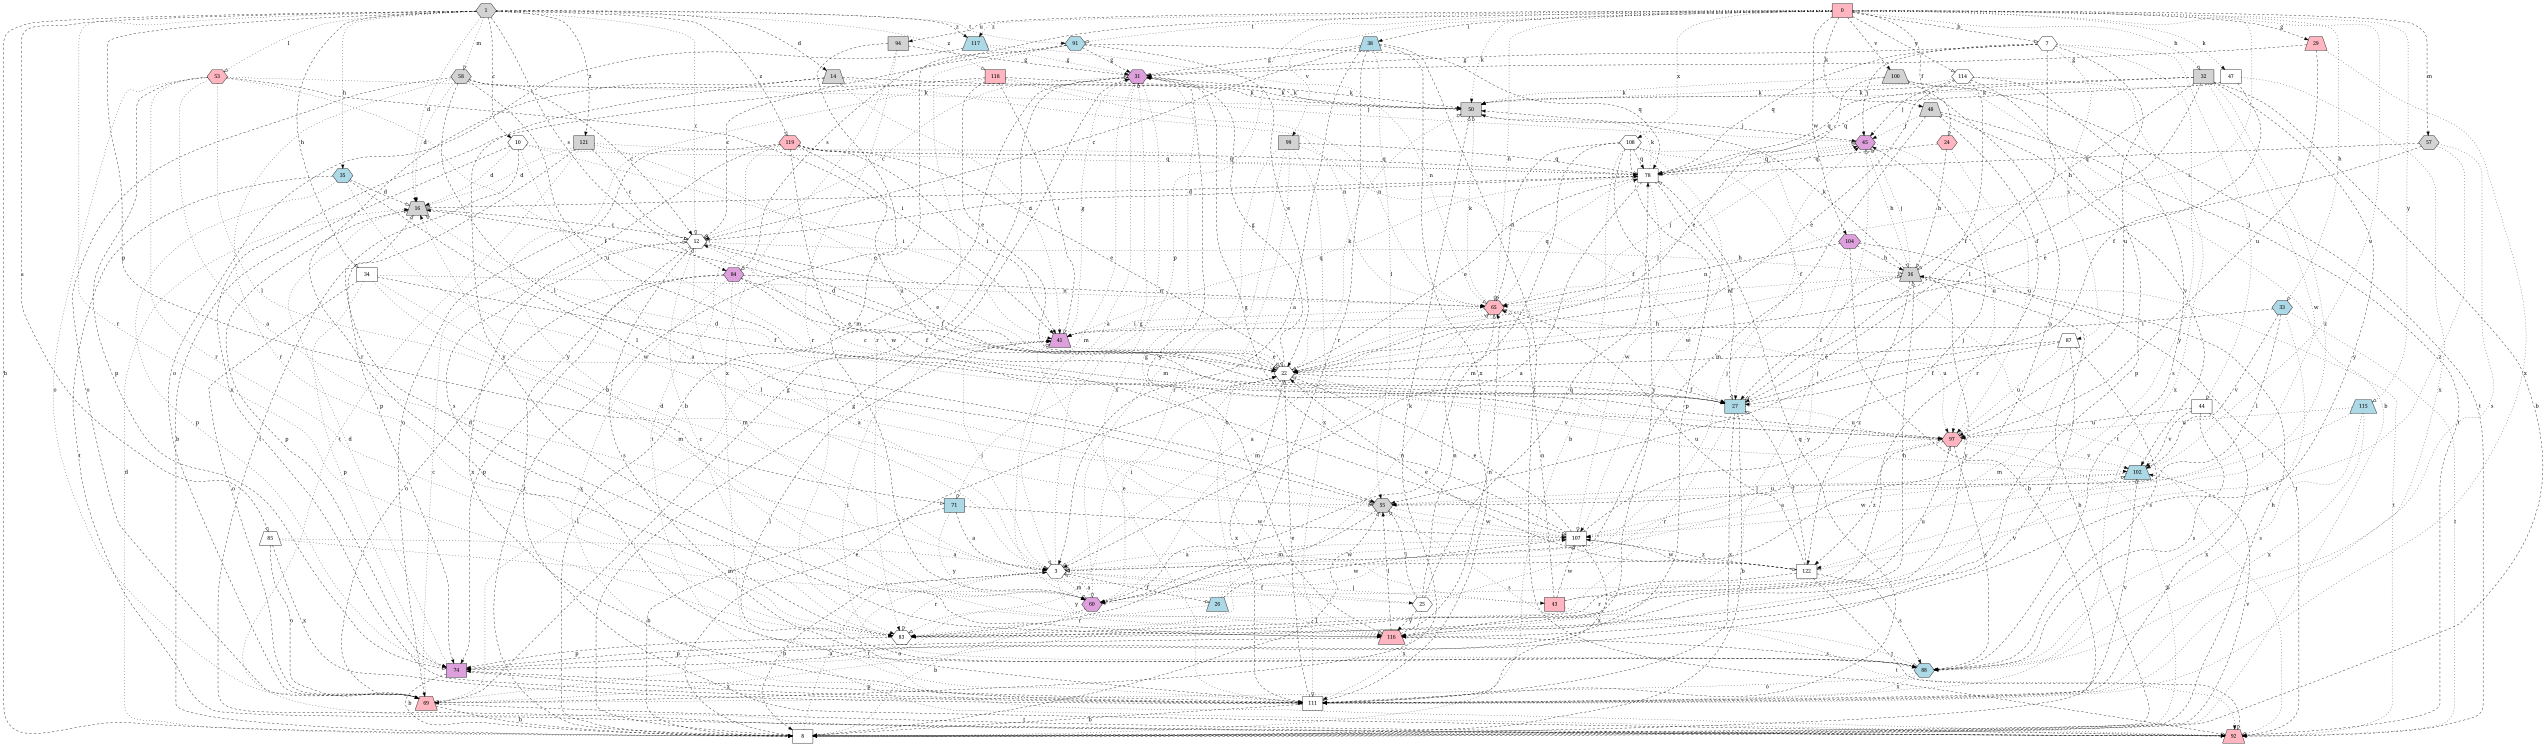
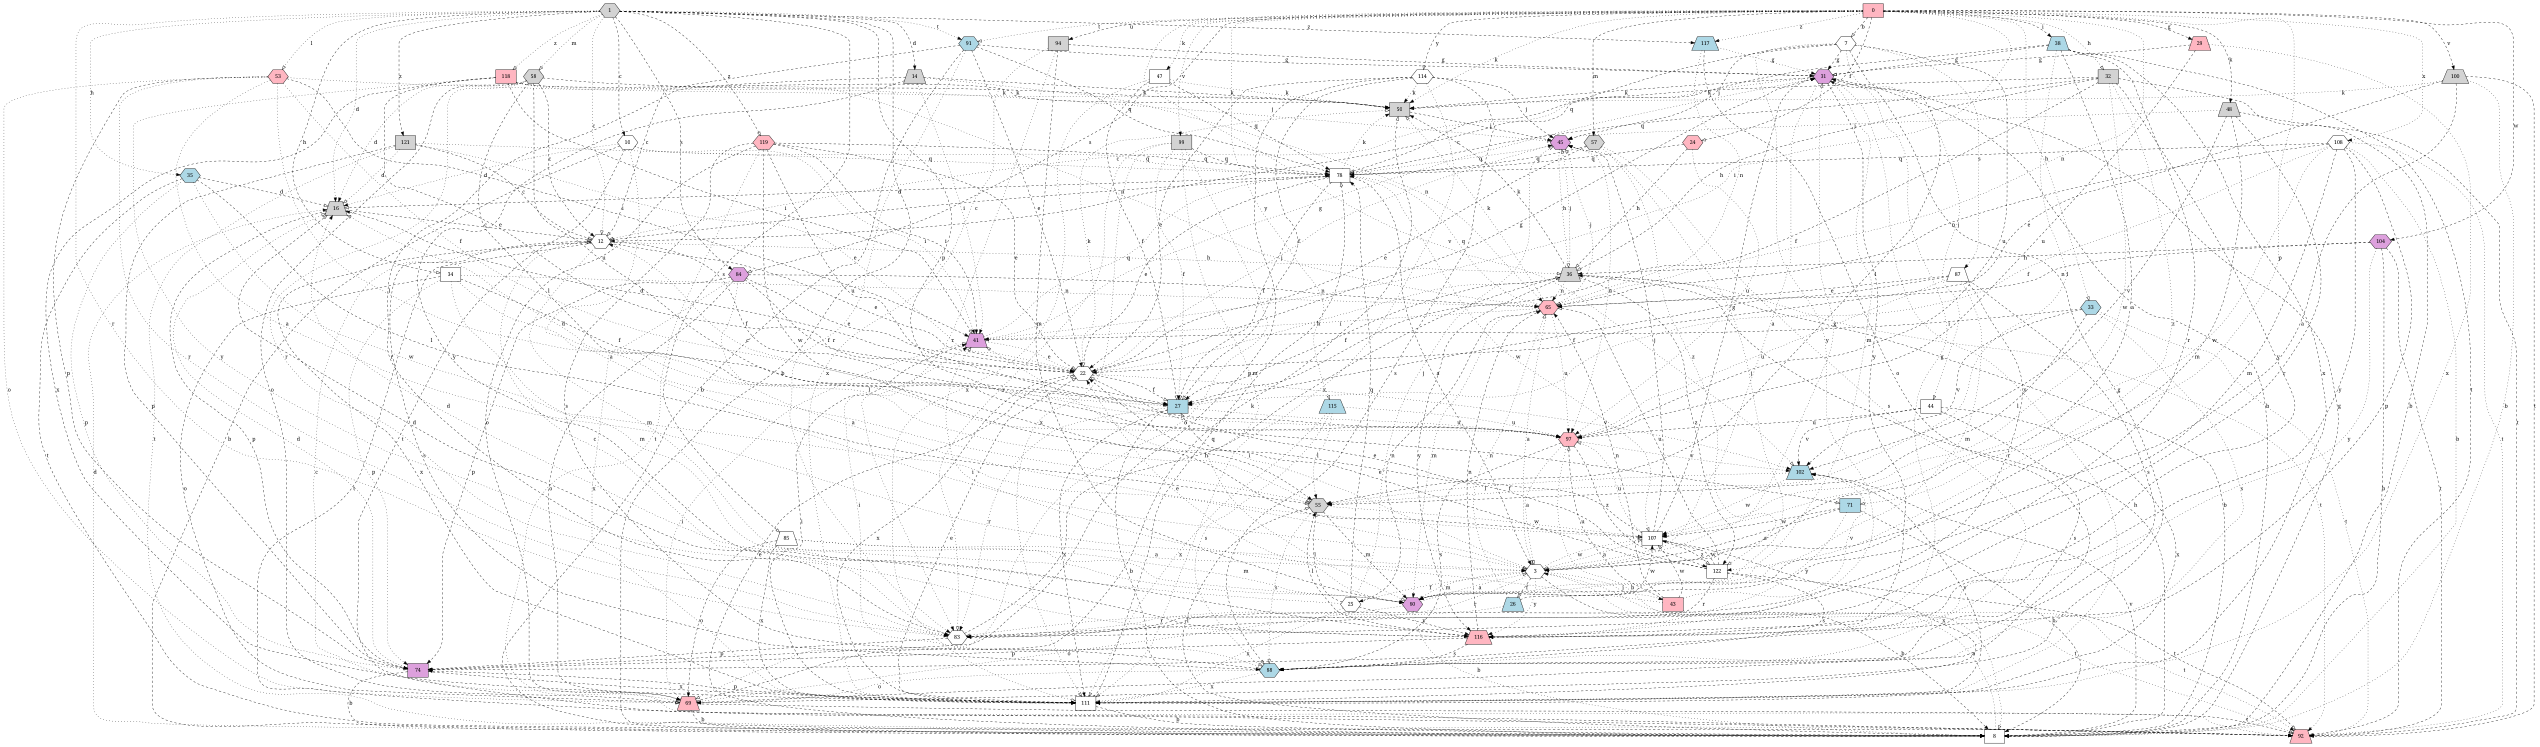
(1679, 360) -> (1765, 294)
